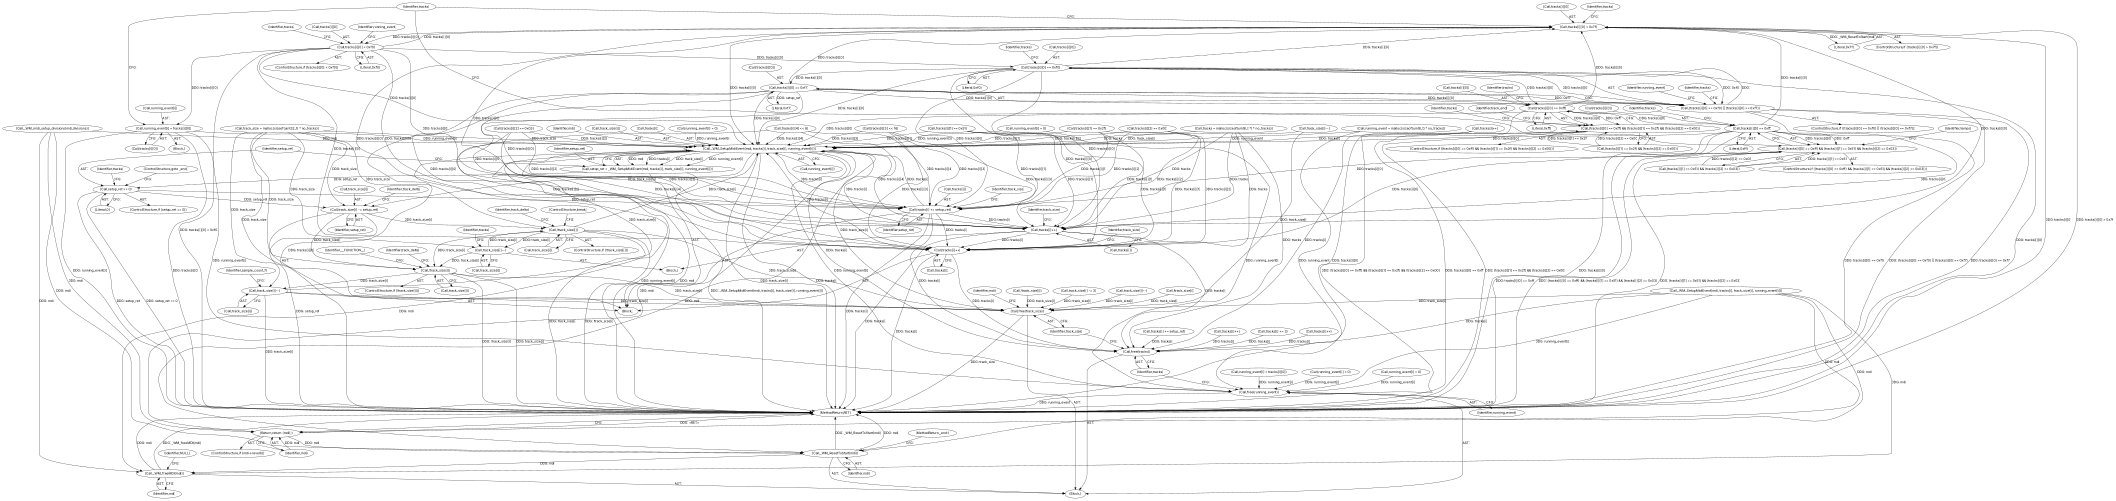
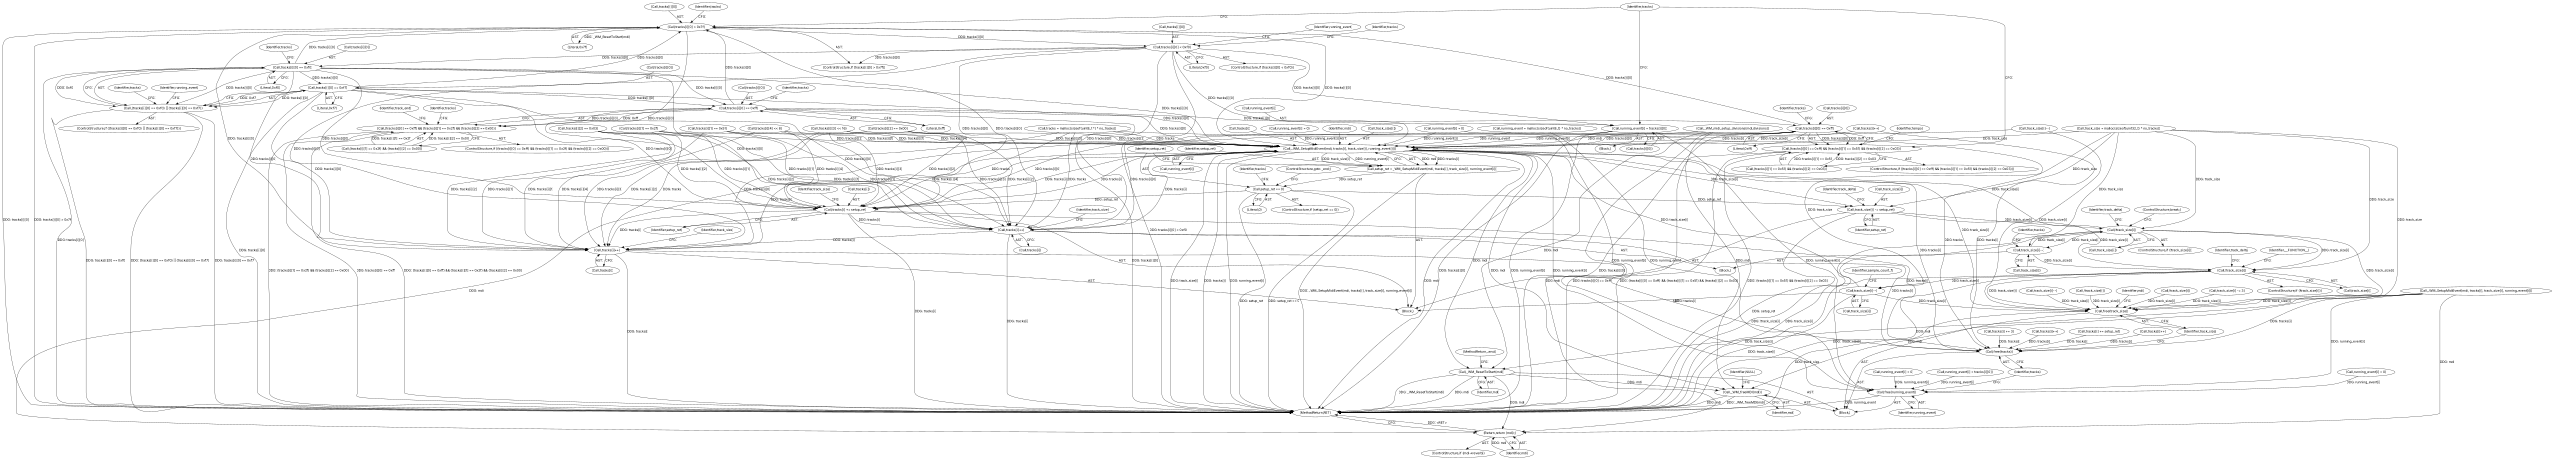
(965, 28) -> (1002, 49)
(1746, 88) -> (89, 88)
(789, 98) -> (340, 98)
(543, 452) -> (1510, 398)
